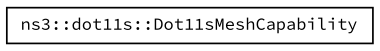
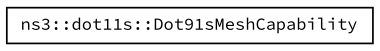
(190, 26) -> (190, 26)
